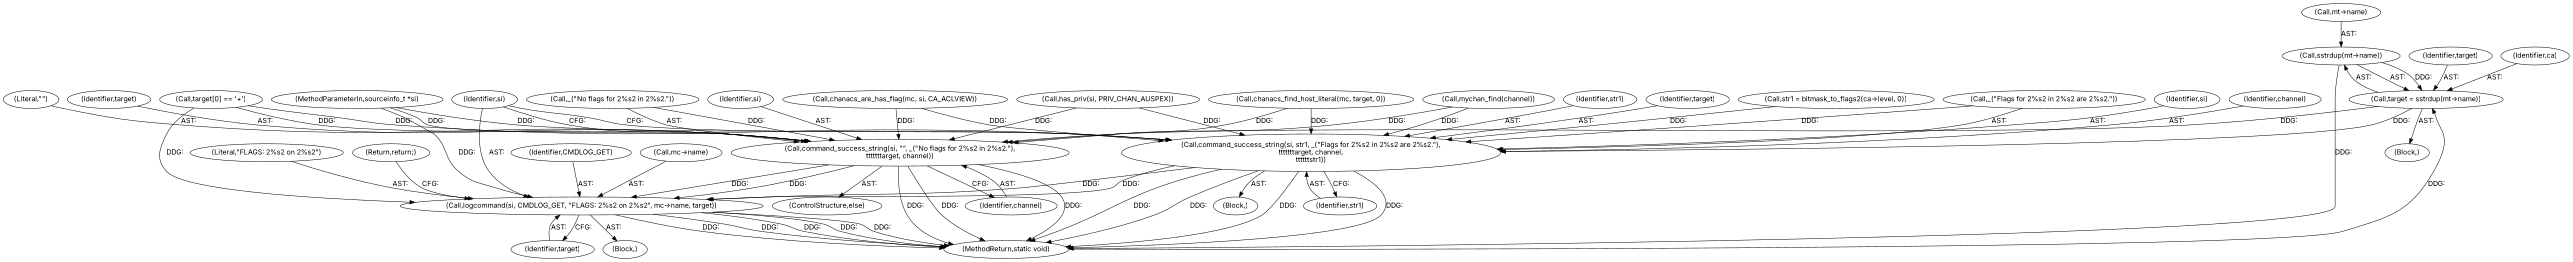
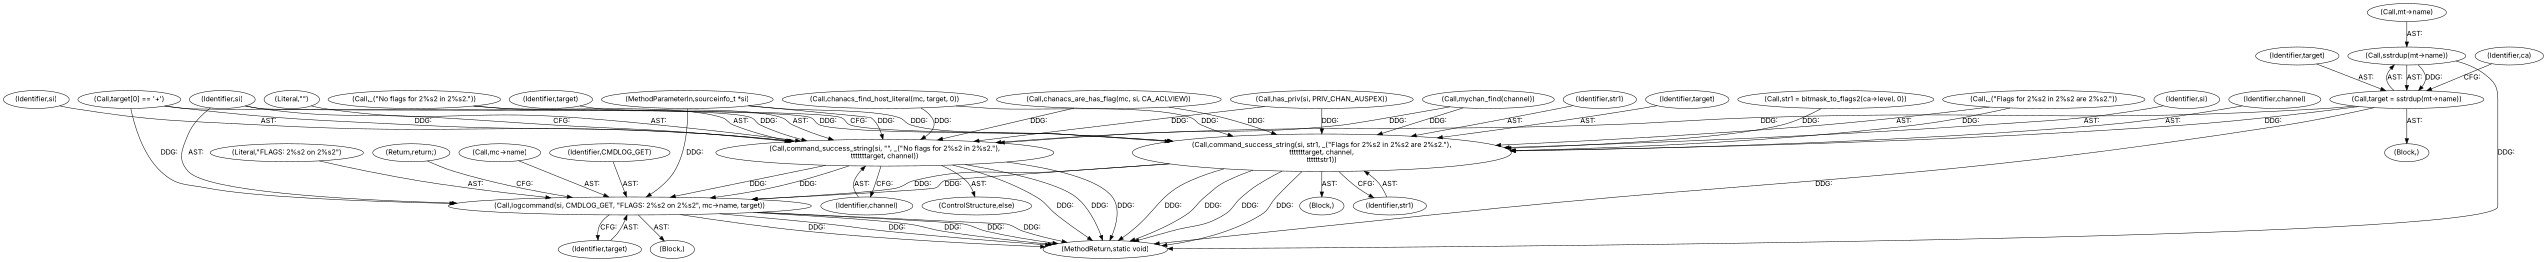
(2496, 78) -> (2473, 78)
(1794, 247) -> (1768, 185)
